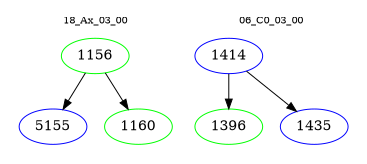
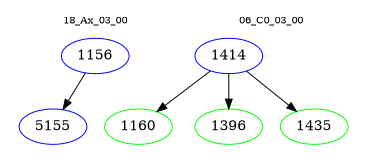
(95, 56) -> (95, 56)
(114, 87) -> (194, 84)
(314, 127) -> (314, 127)
